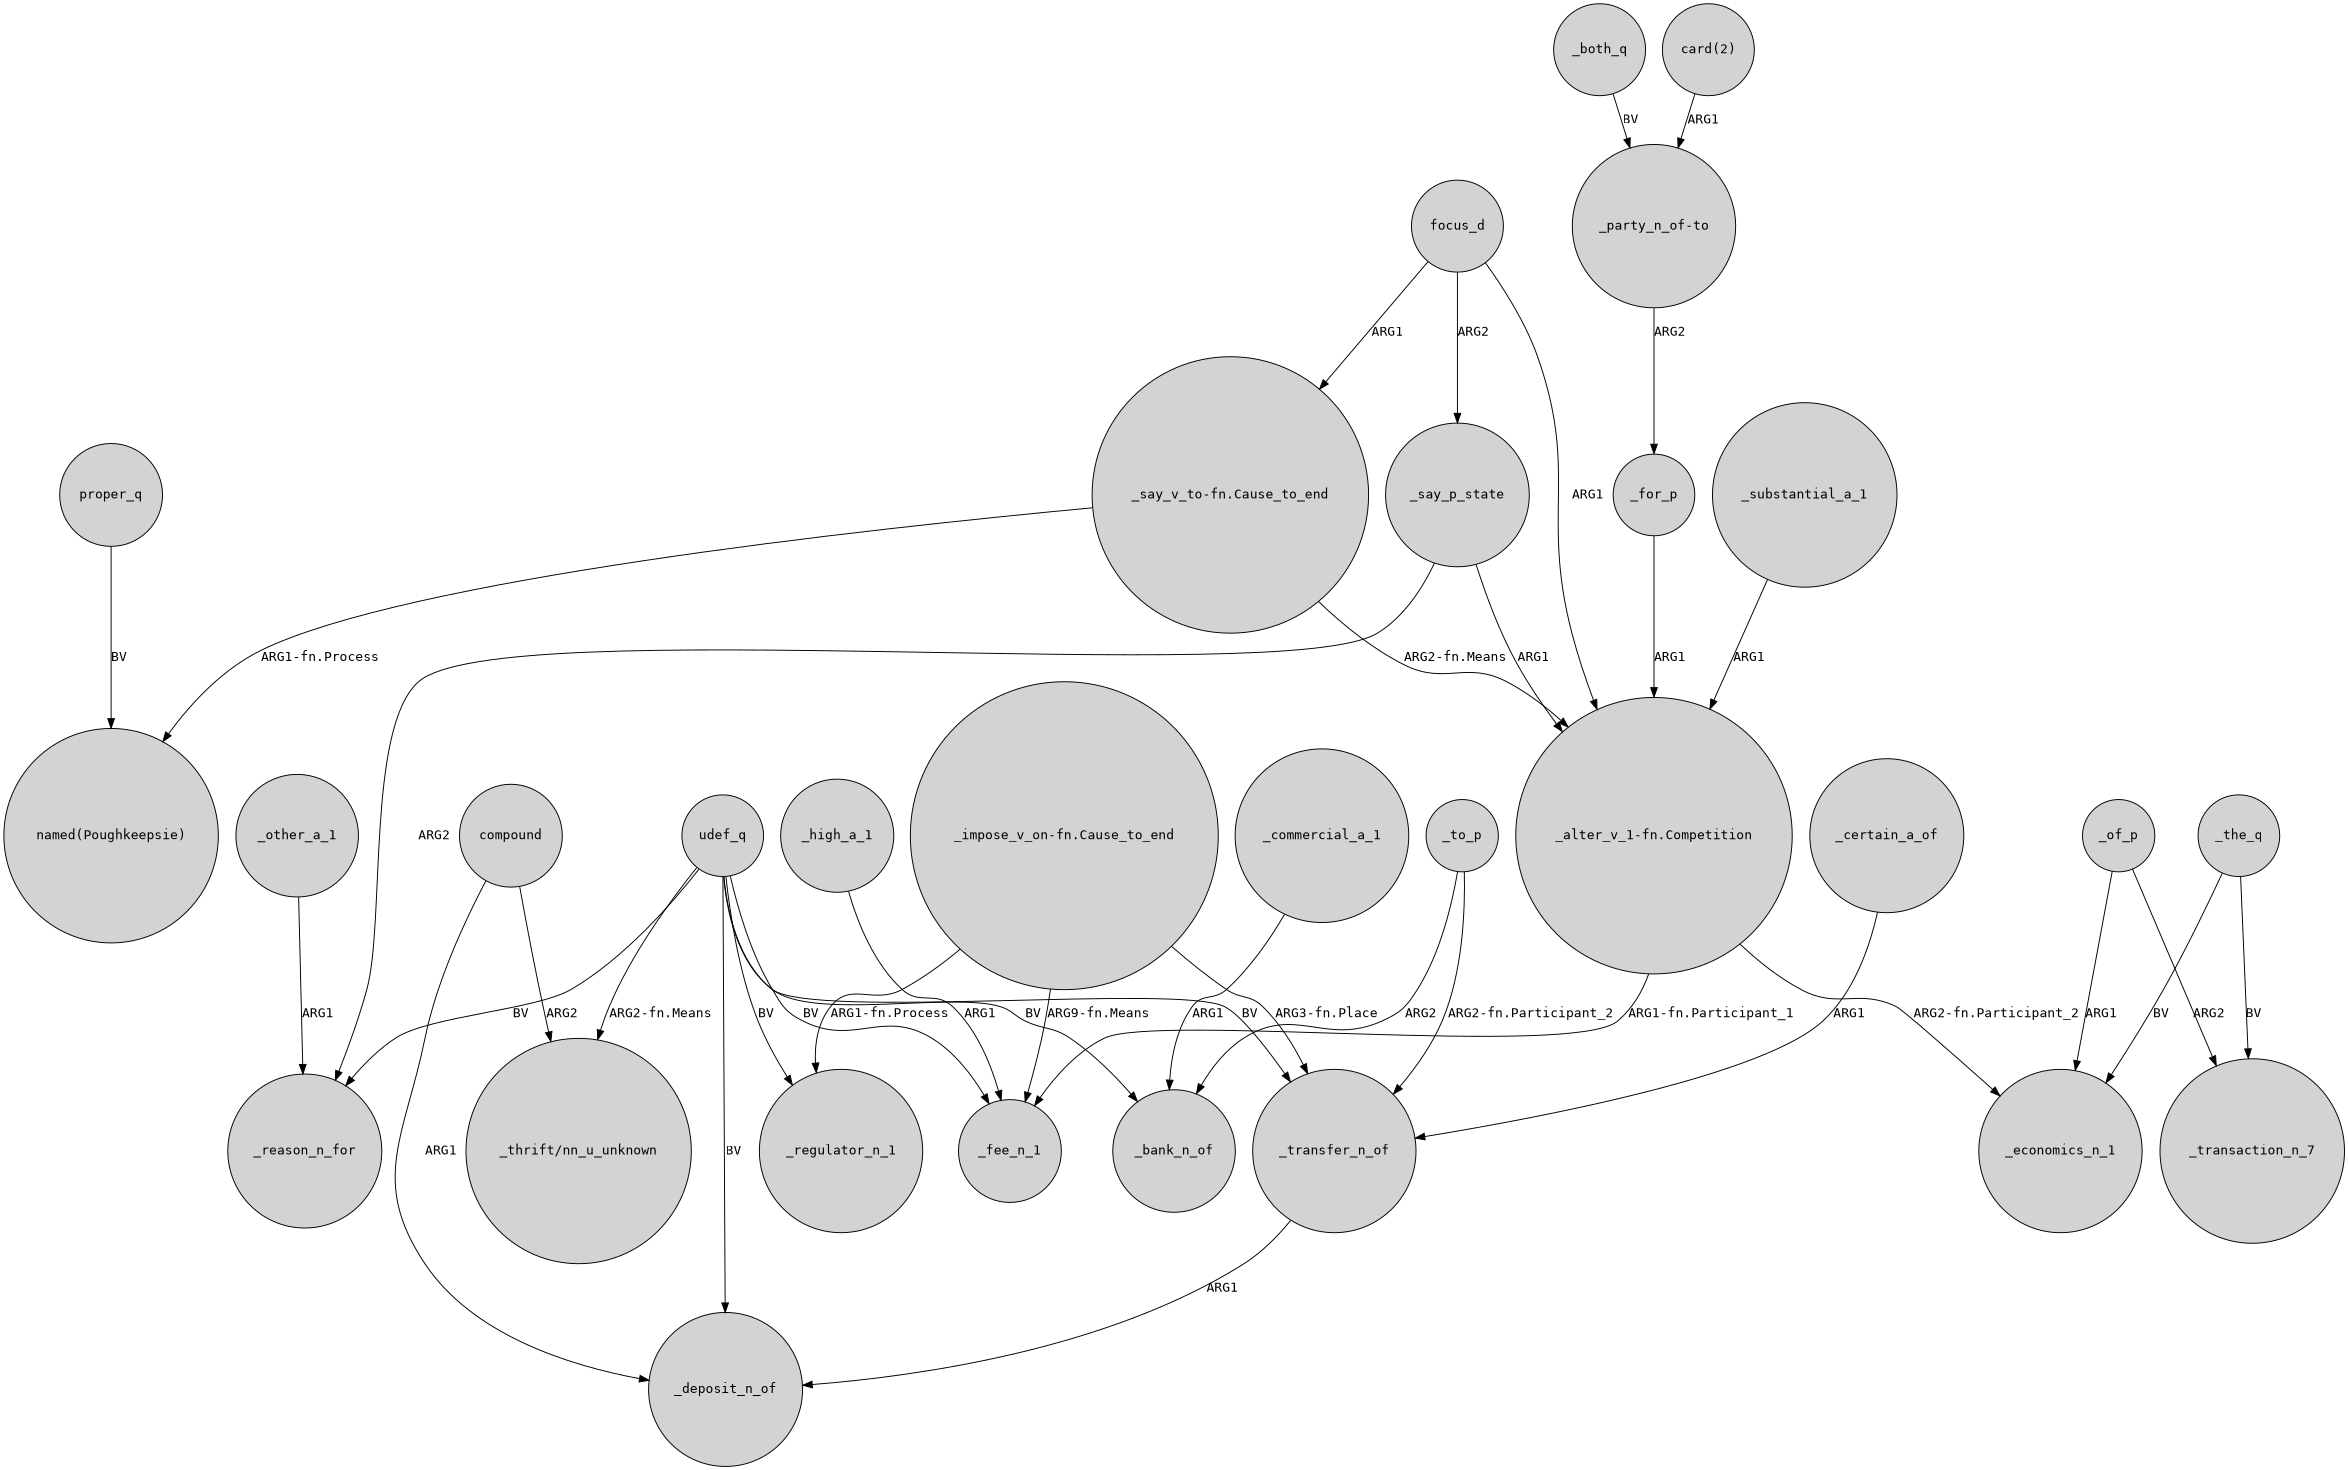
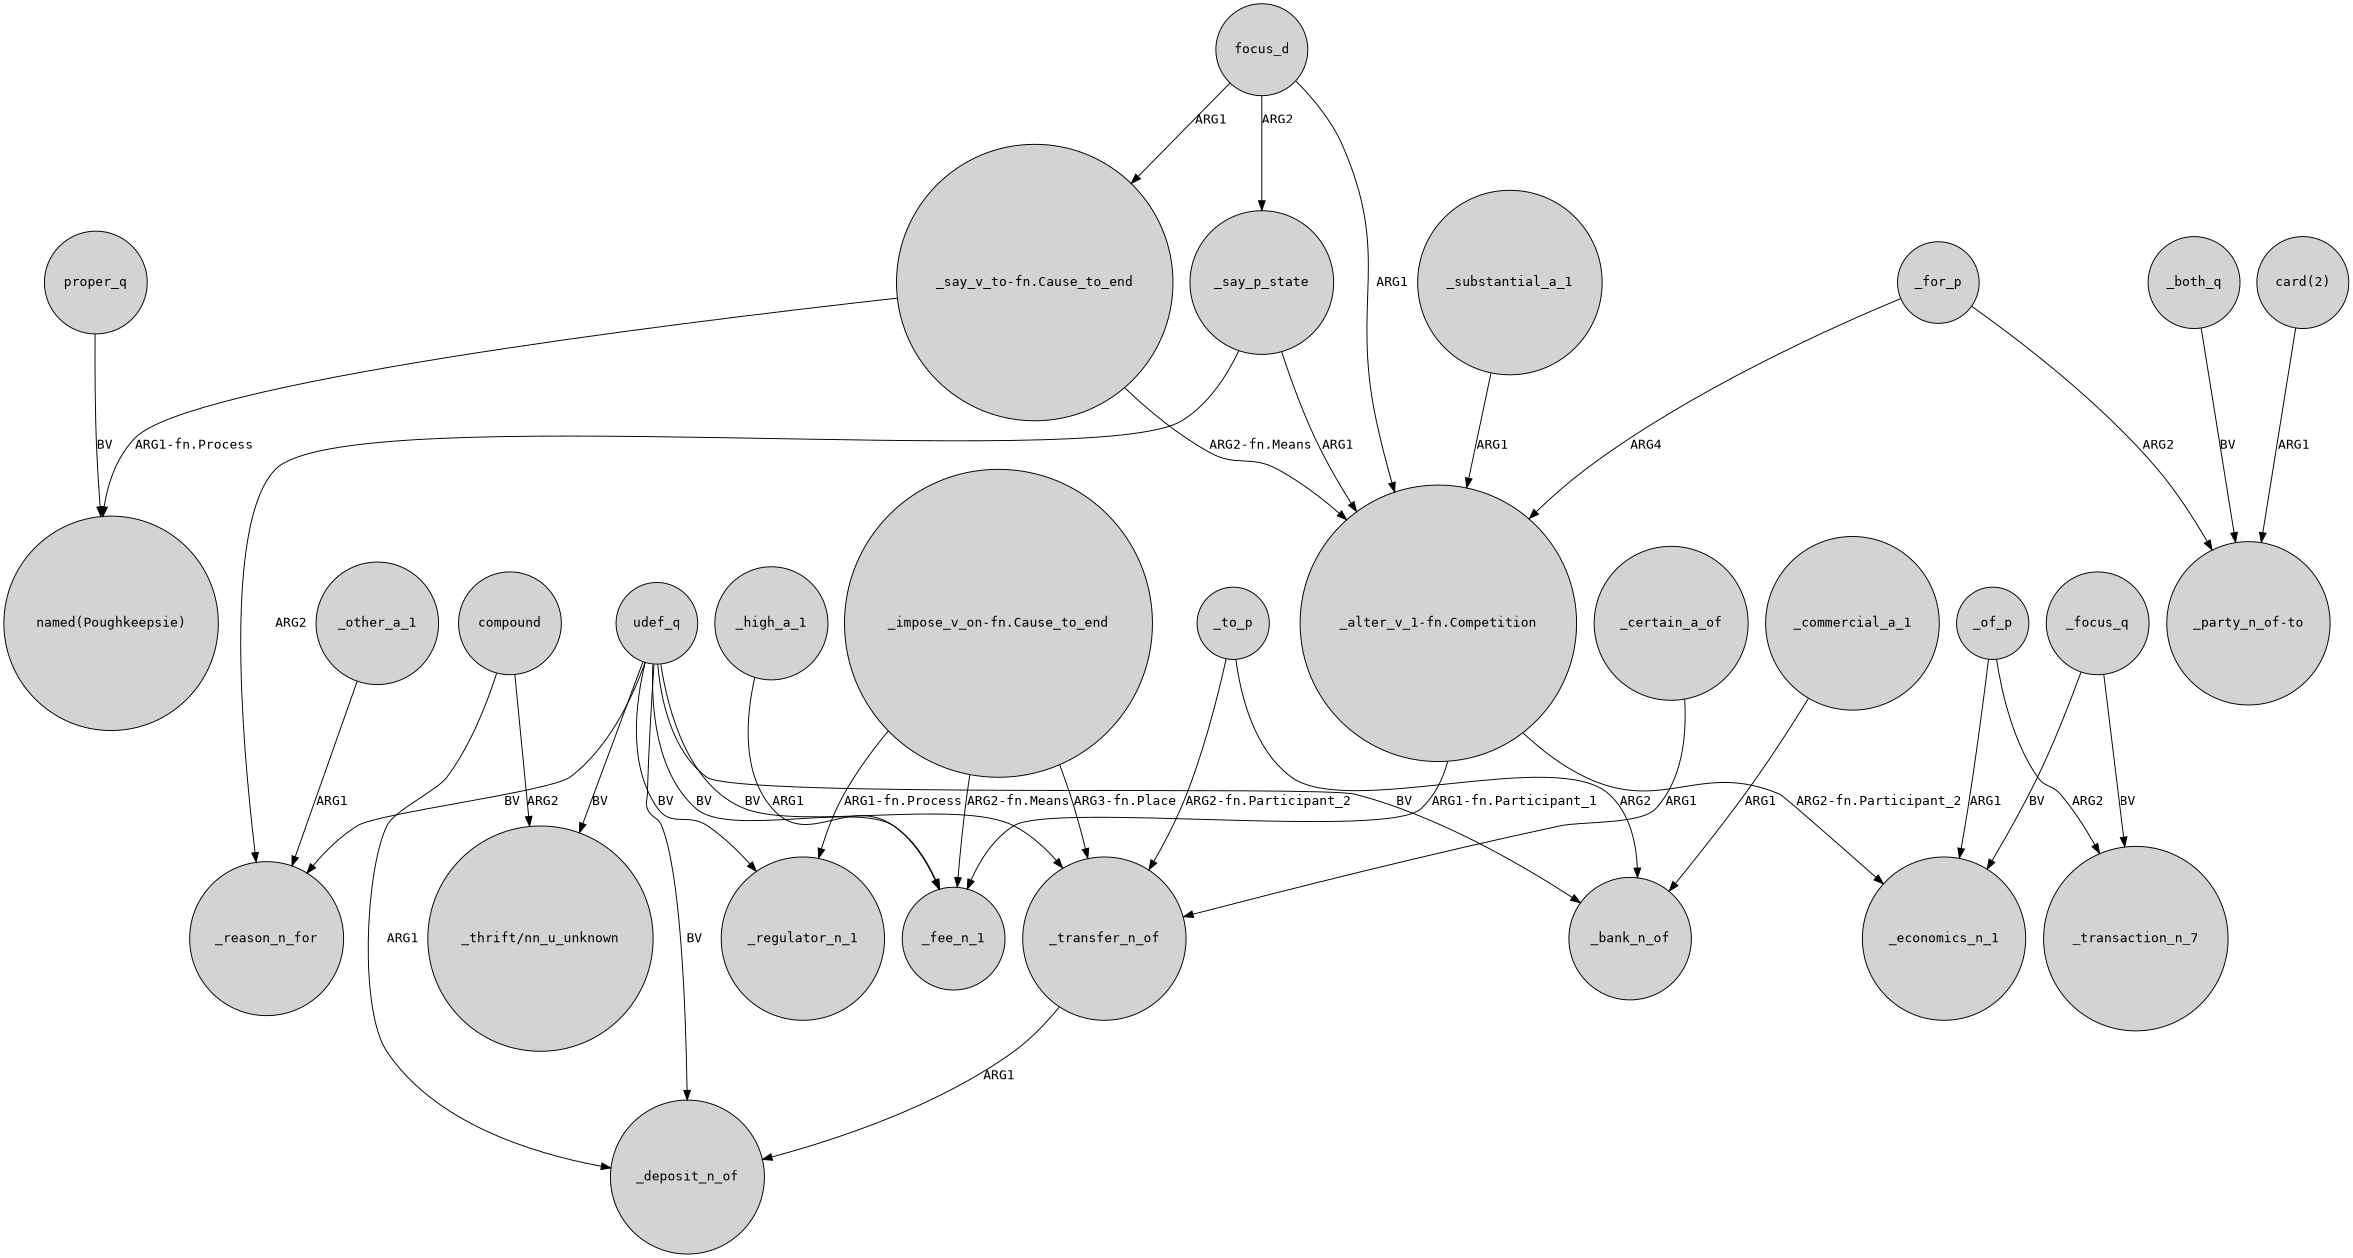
(1654, 376) -> (2102, 412)
(1670, 658) -> (1646, 445)
(2239, 836) -> (2098, 623)
(661, 1014) -> (600, 801)
(1099, 1014) -> (1018, 801)
